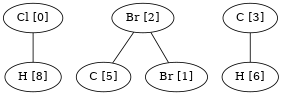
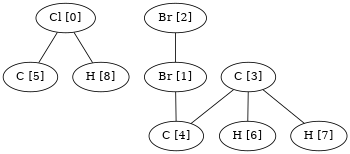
(123, 48) -> (48, 48)
none -> (176, 136)
none -> (319, 136)
